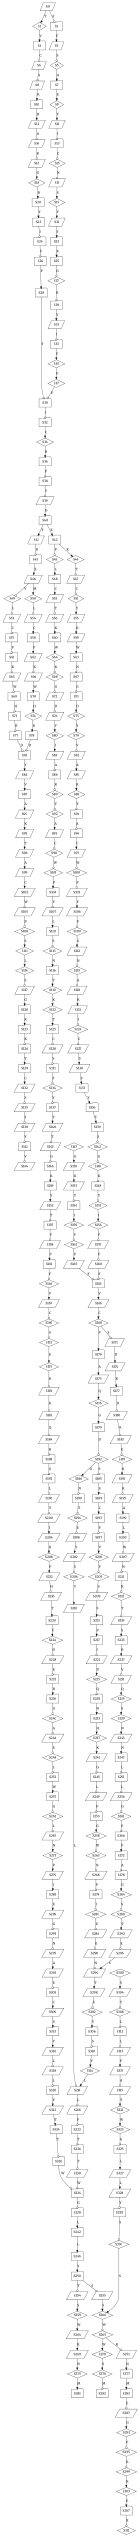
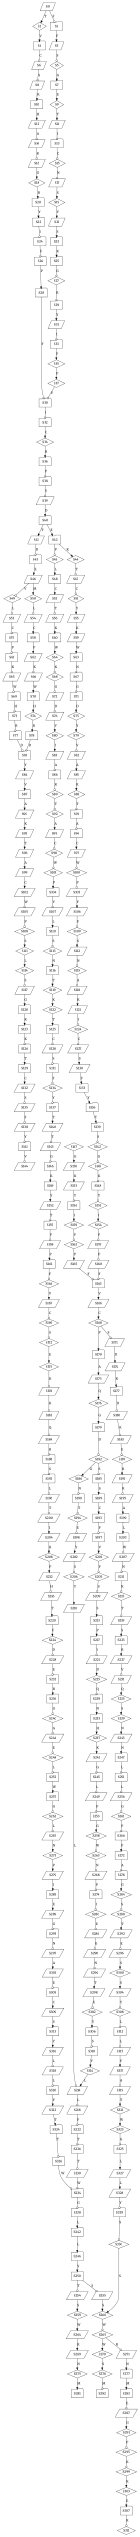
(108, 1963) -> (120, 1962)
